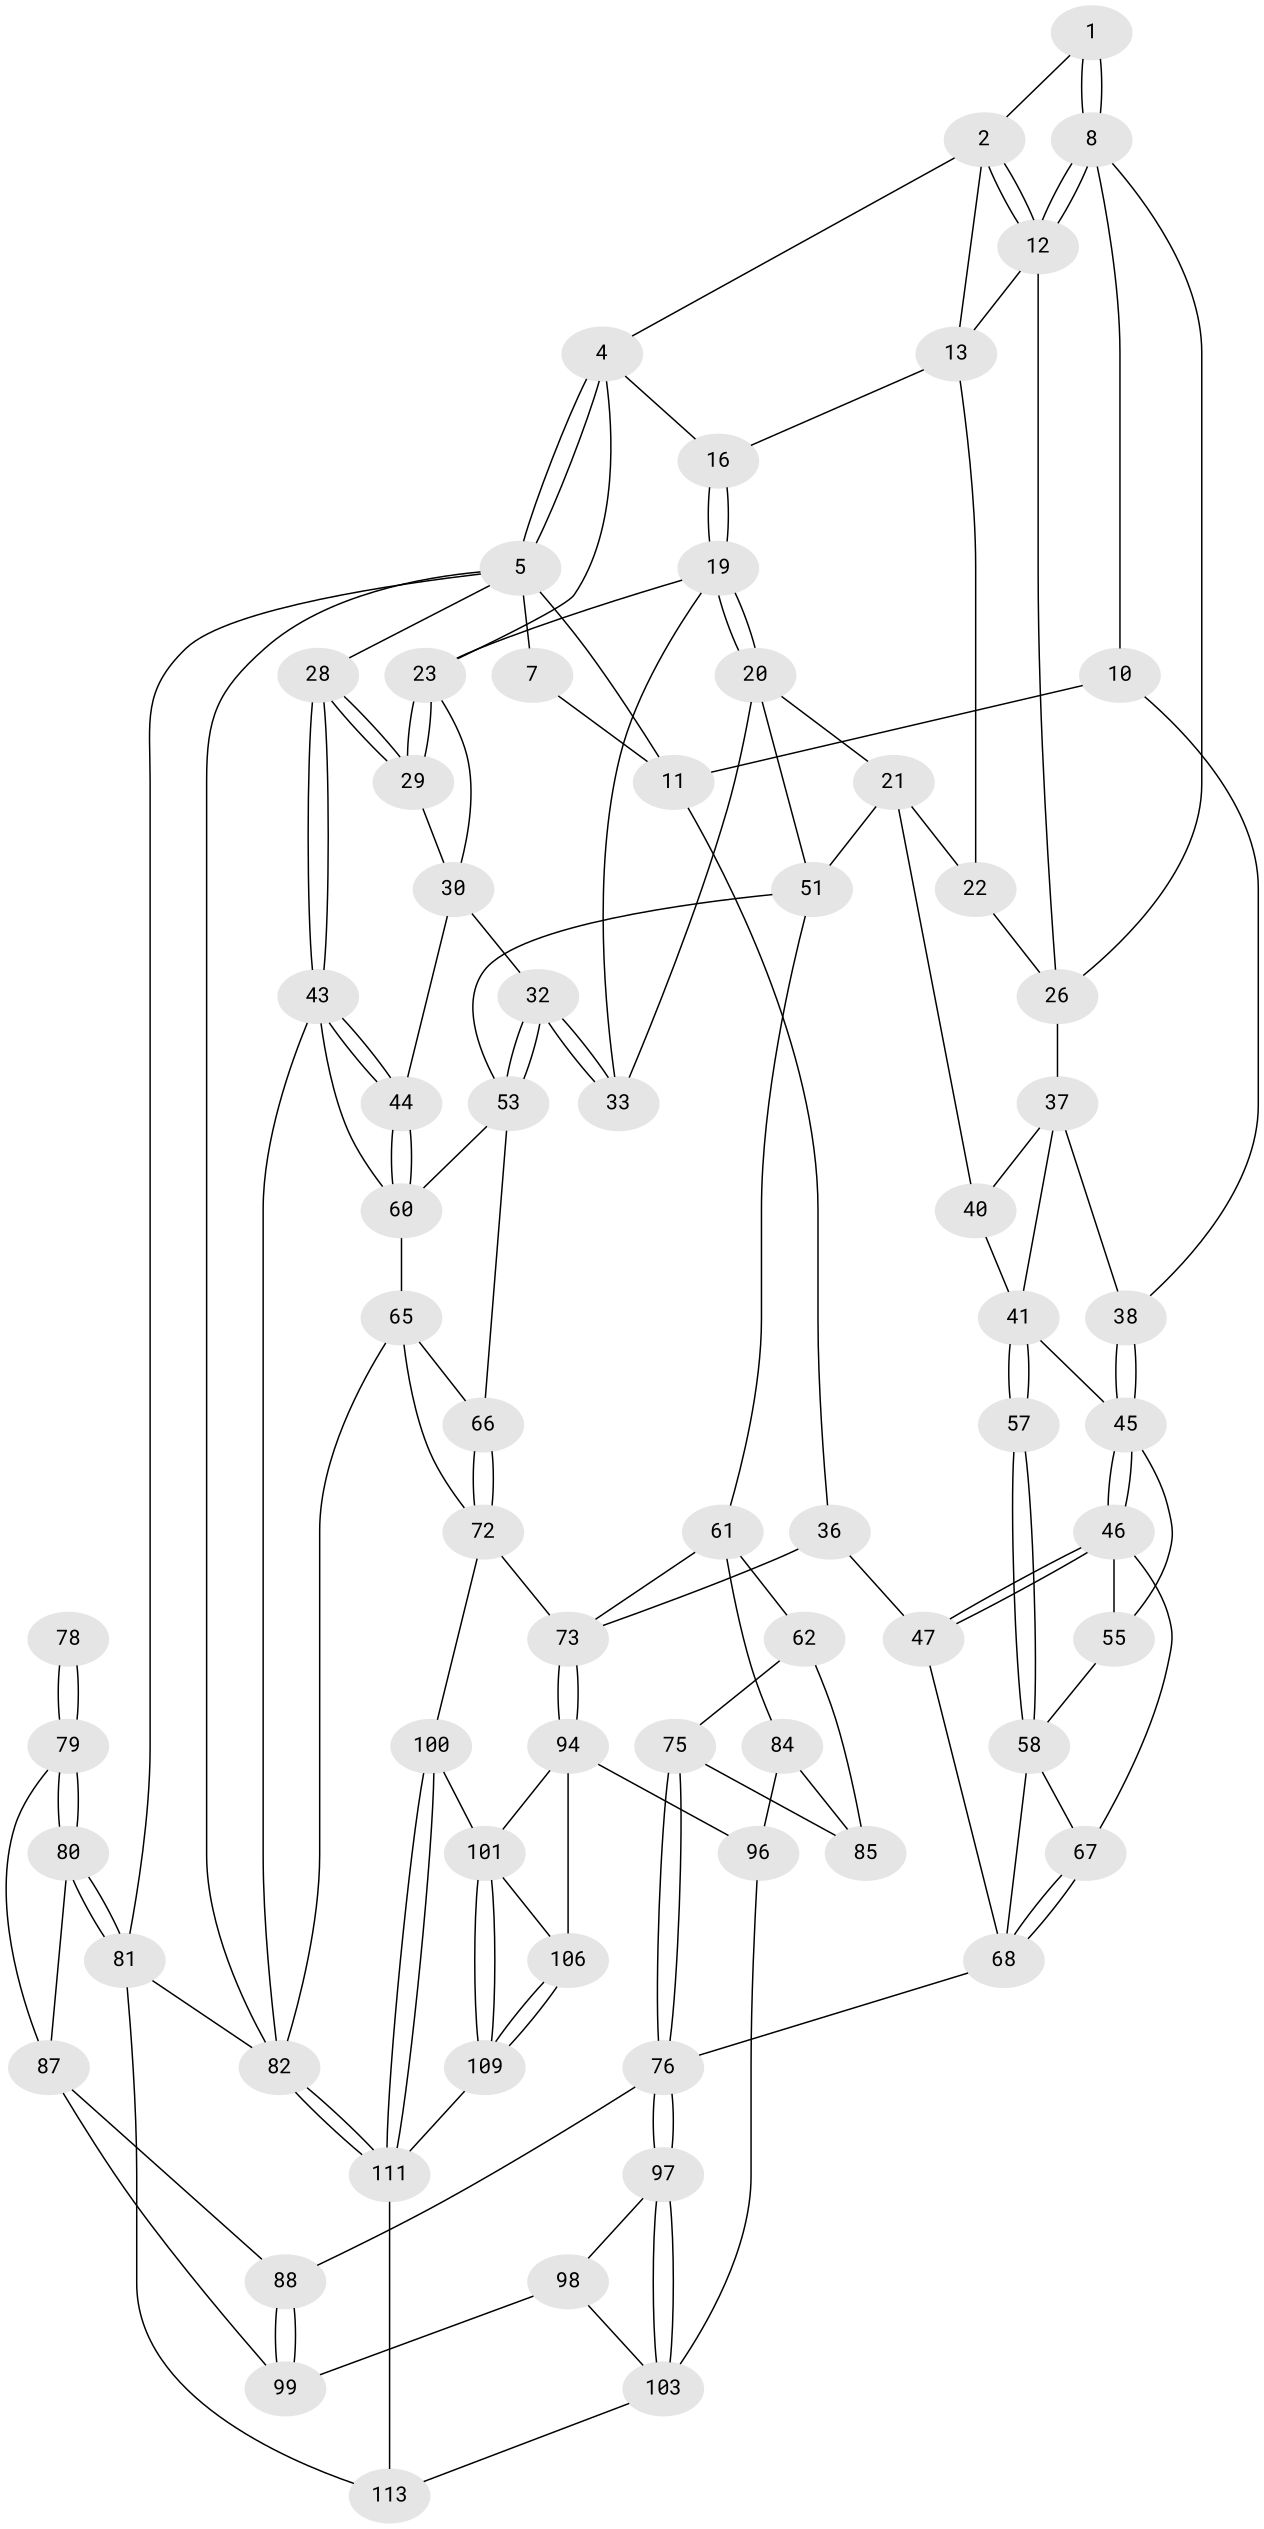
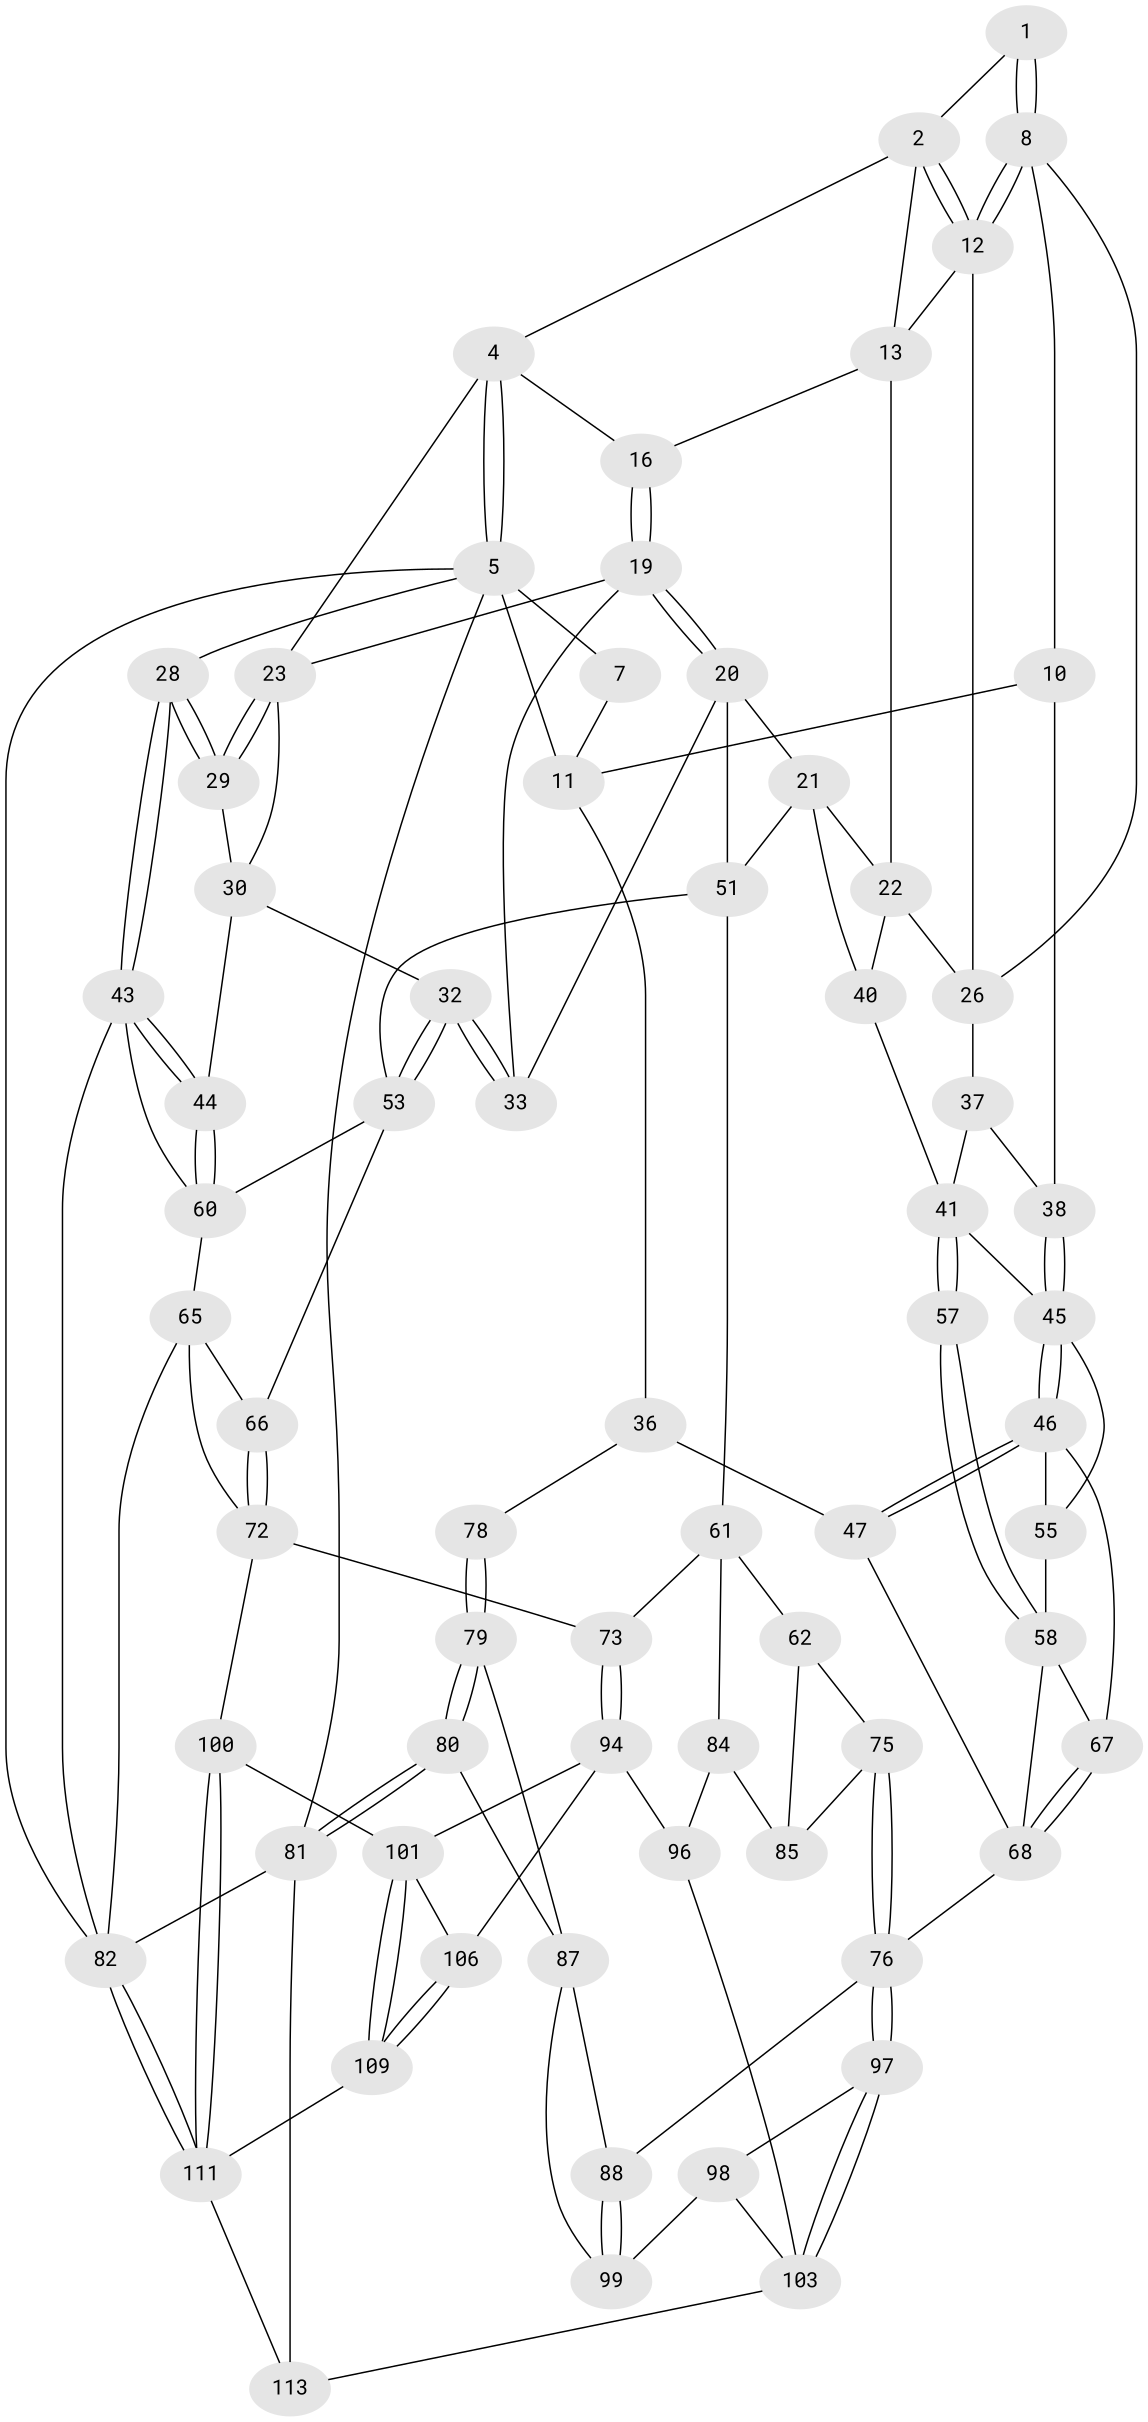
(1017, 1157) -> (878, 943)
(701, 1589) -> (561, 1479)
